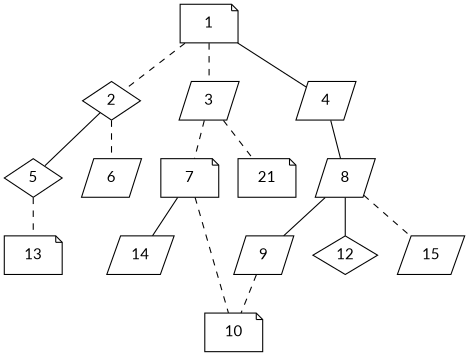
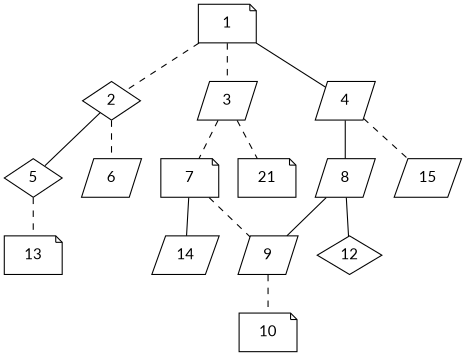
(387, 216) -> (386, 139)
(212, 255) -> (230, 217)
